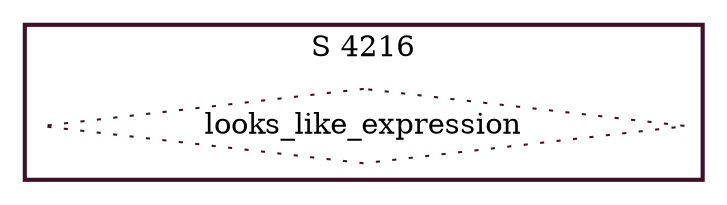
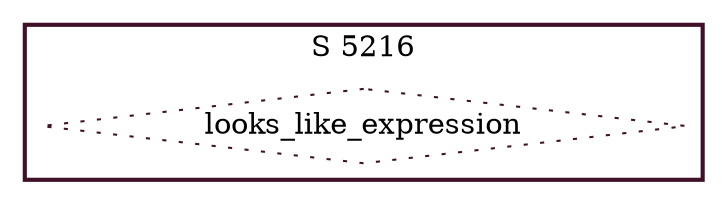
(364, 49) -> (364, 49)
